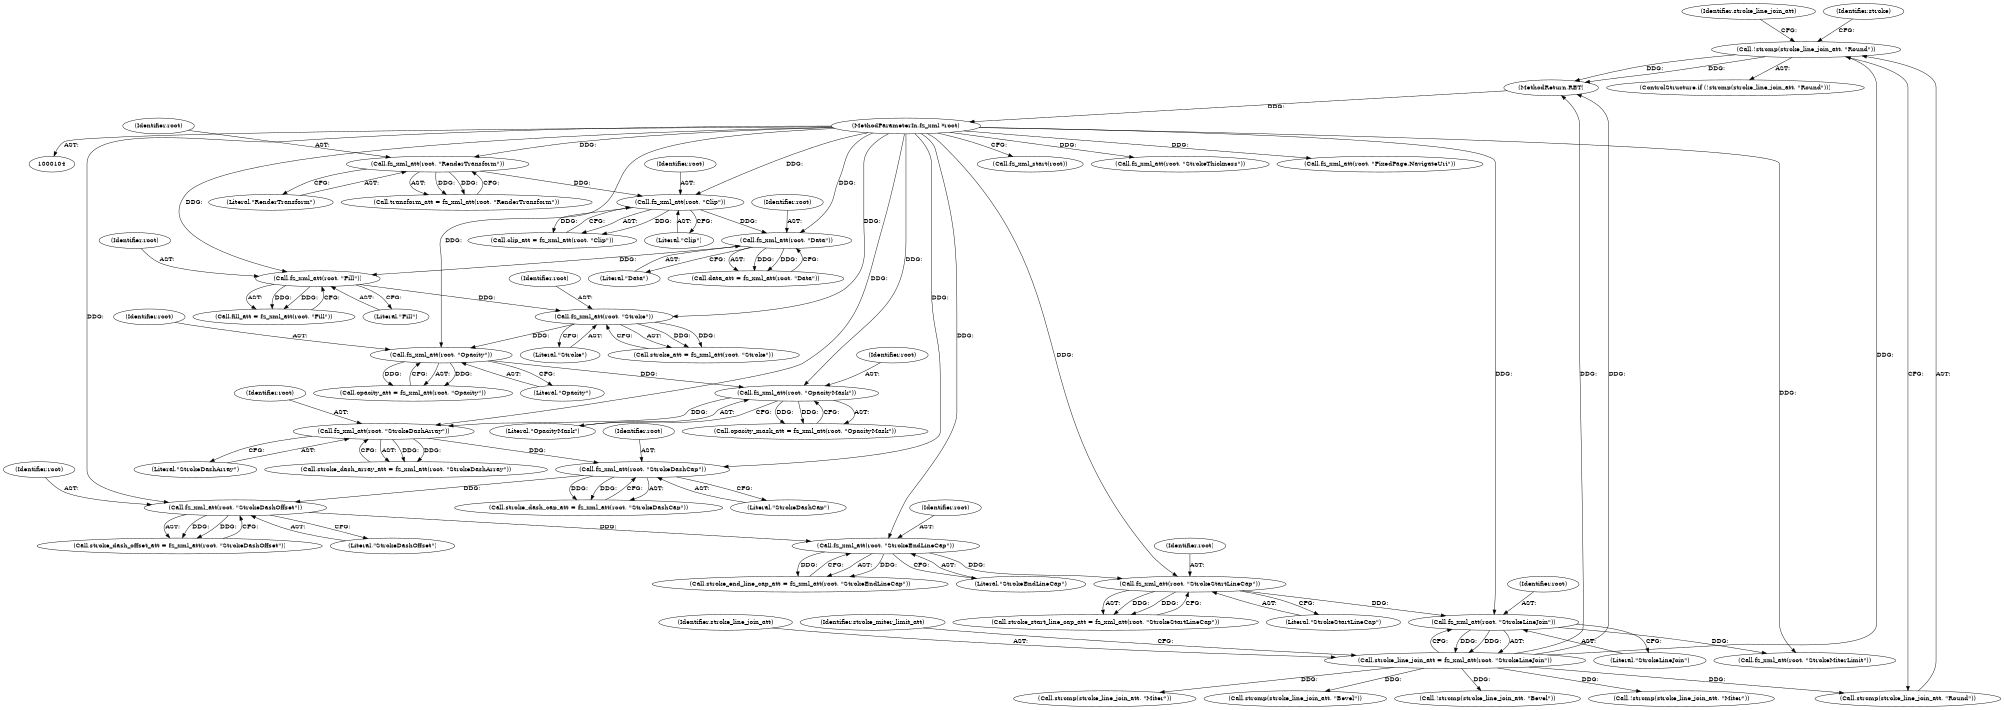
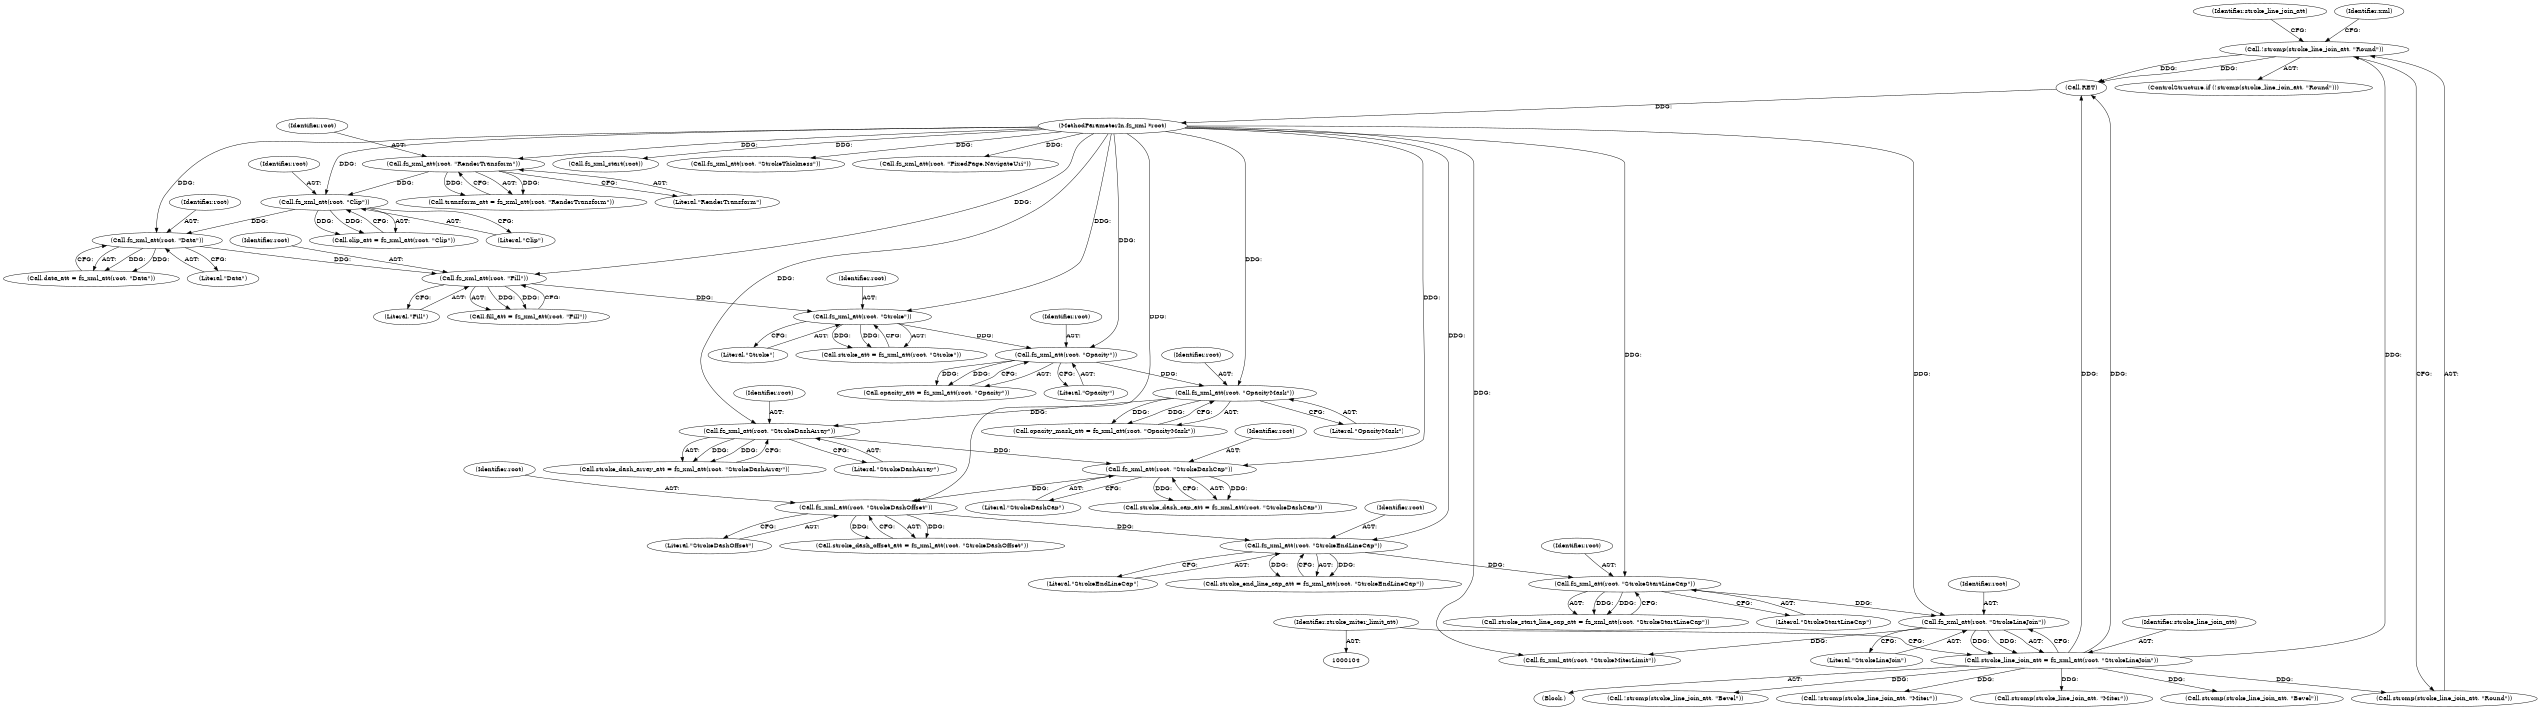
(1864, 11) -> (2369, 11)
(1551, 88) -> (2081, 88)
(441, 130) -> (1346, 639)
(1000, 145) -> (845, 145)
none -> (1554, 699)
